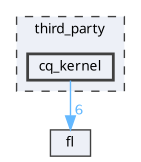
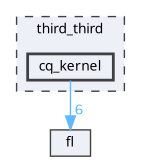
(70, 30) -> (70, 30)
